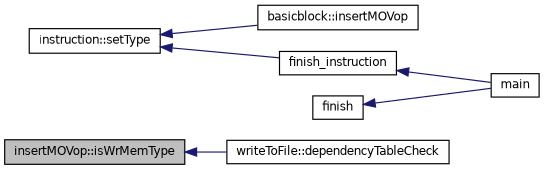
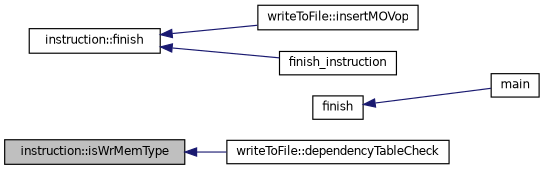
(338, 18) -> (338, 18)
(95, 41) -> (95, 41)
(450, 77) -> none
(95, 152) -> (95, 152)
